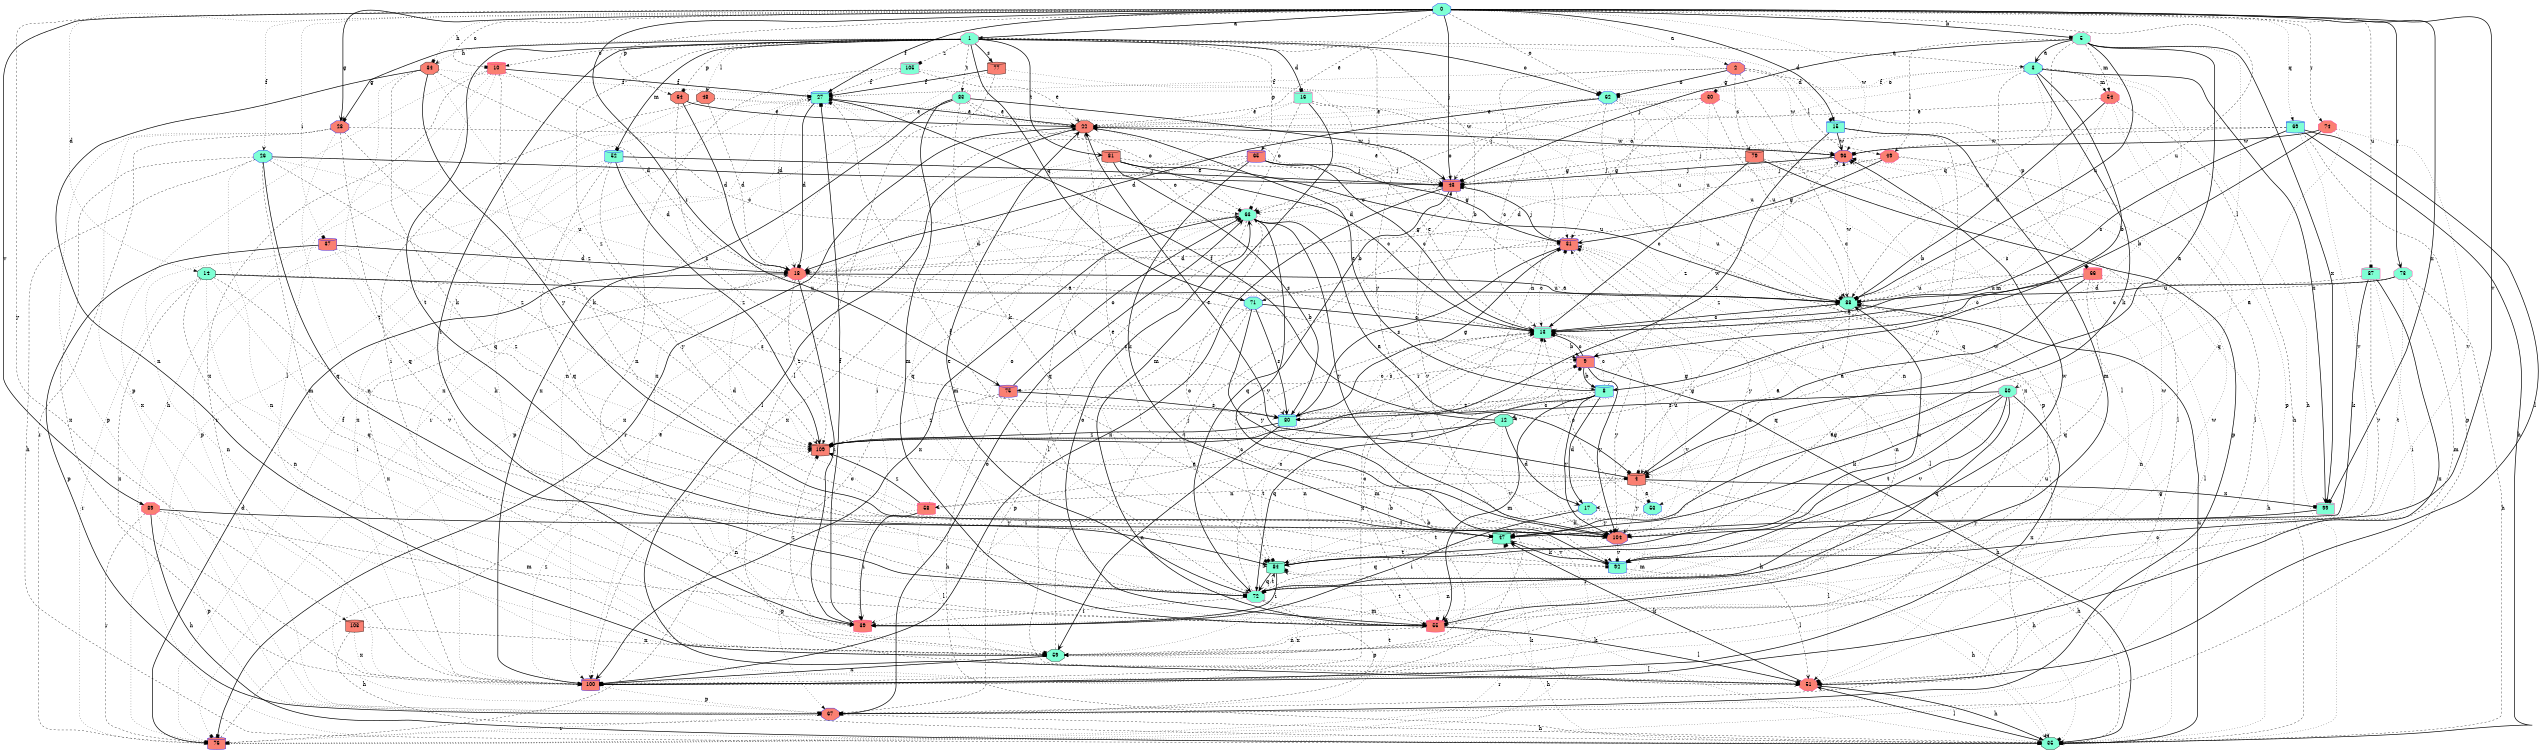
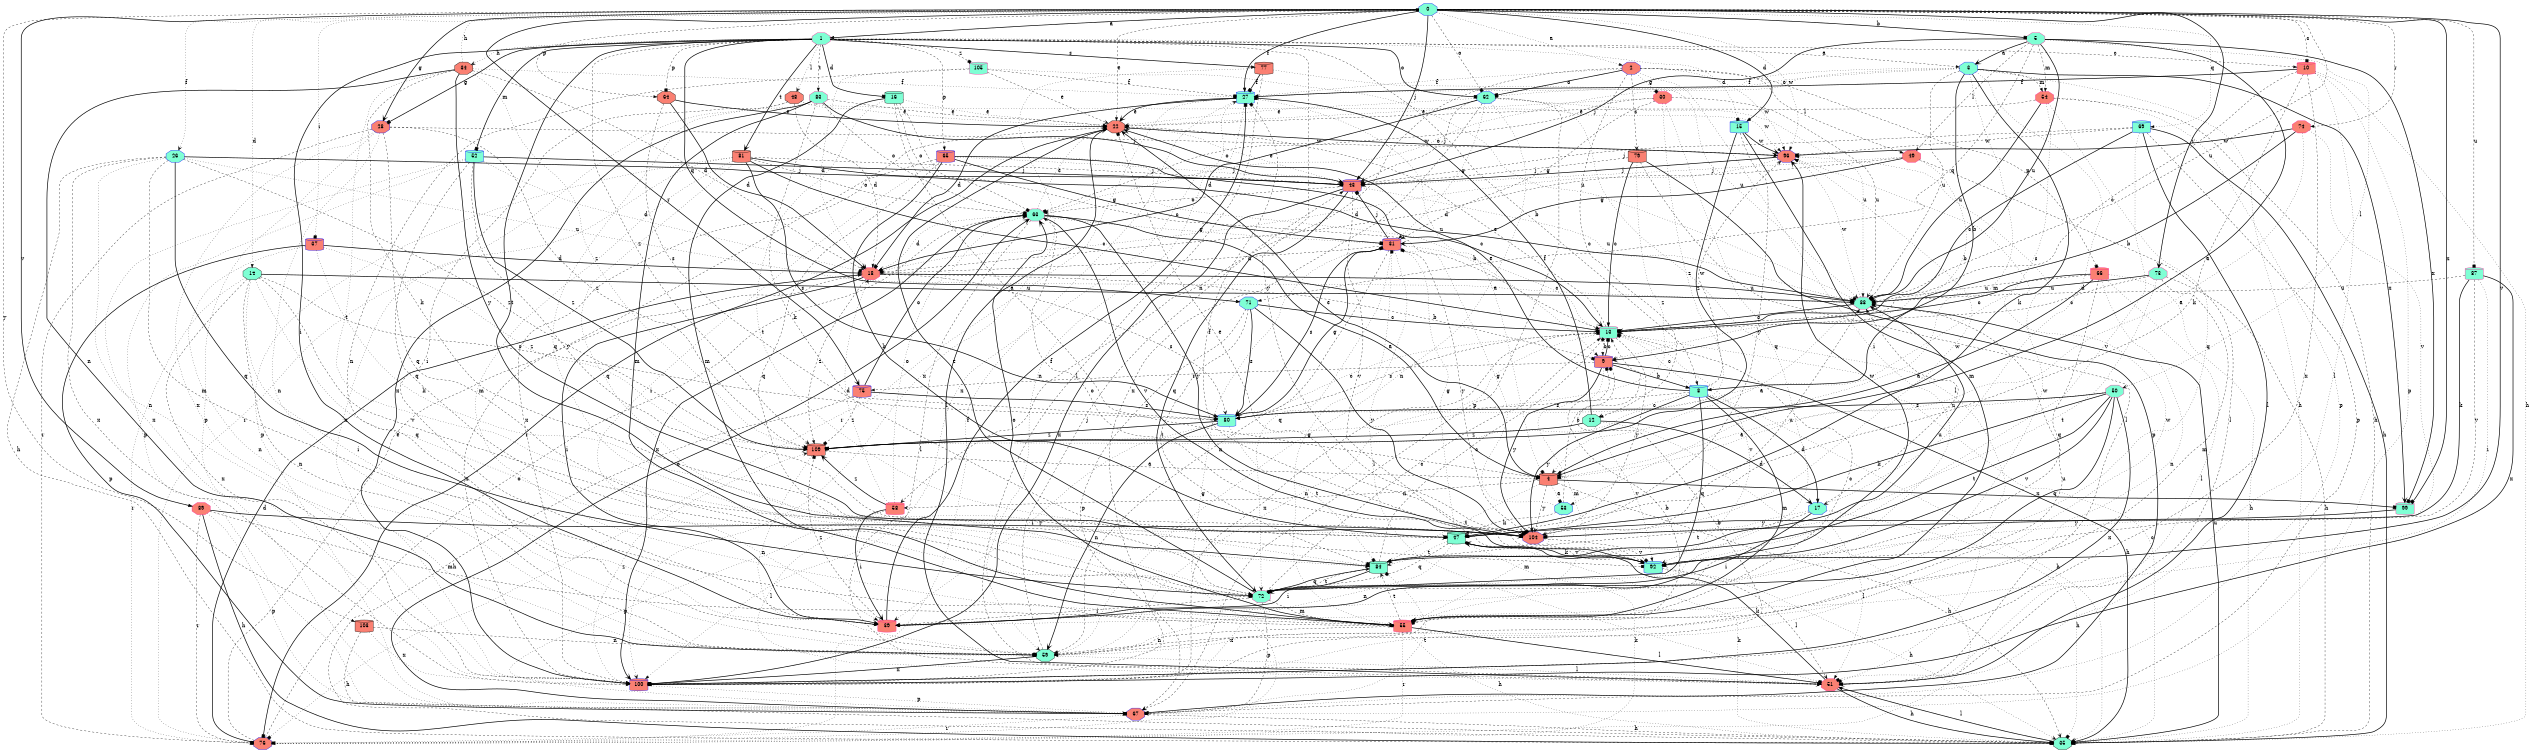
(926, 12) -> (922, 13)
(1303, 98) -> (894, 98)
(2055, 192) -> (2005, 208)
(1848, 303) -> (1863, 303)
(1229, 453) -> (1262, 425)
(217, 744) -> (263, 744)
